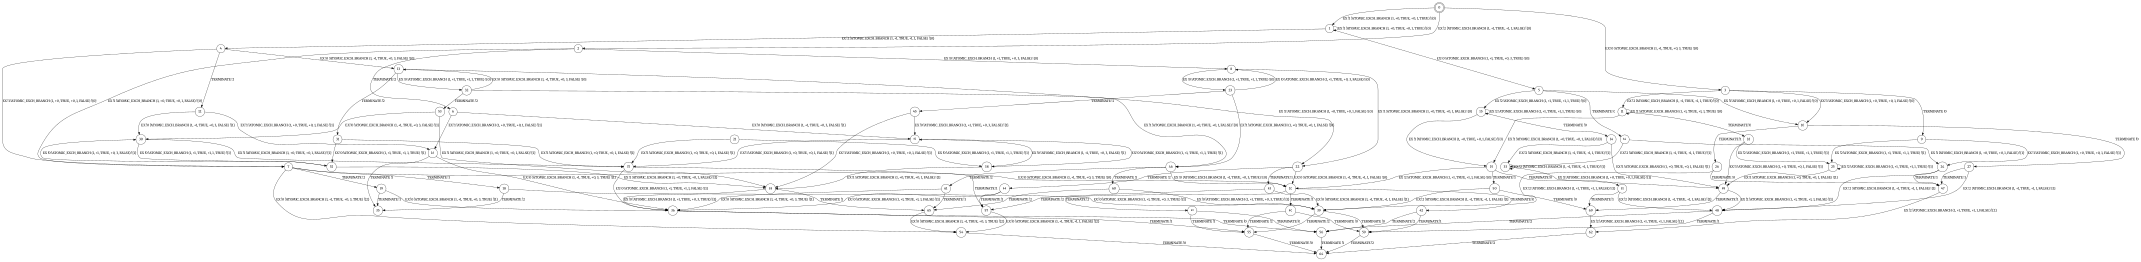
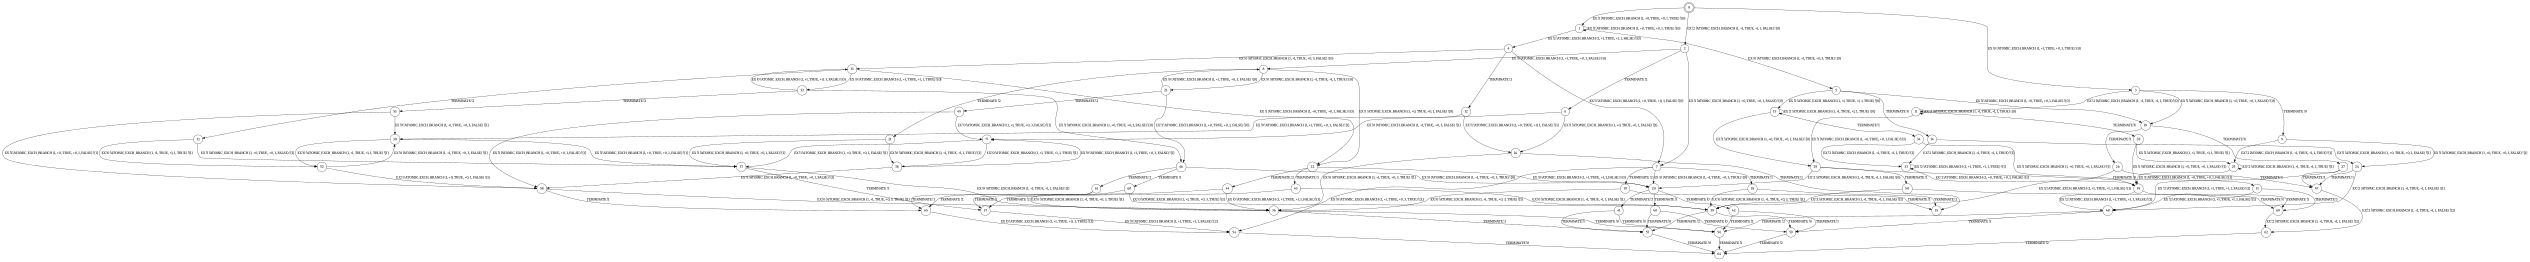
none -> (1073, 81)
(1261, 222) -> (1660, 222)
